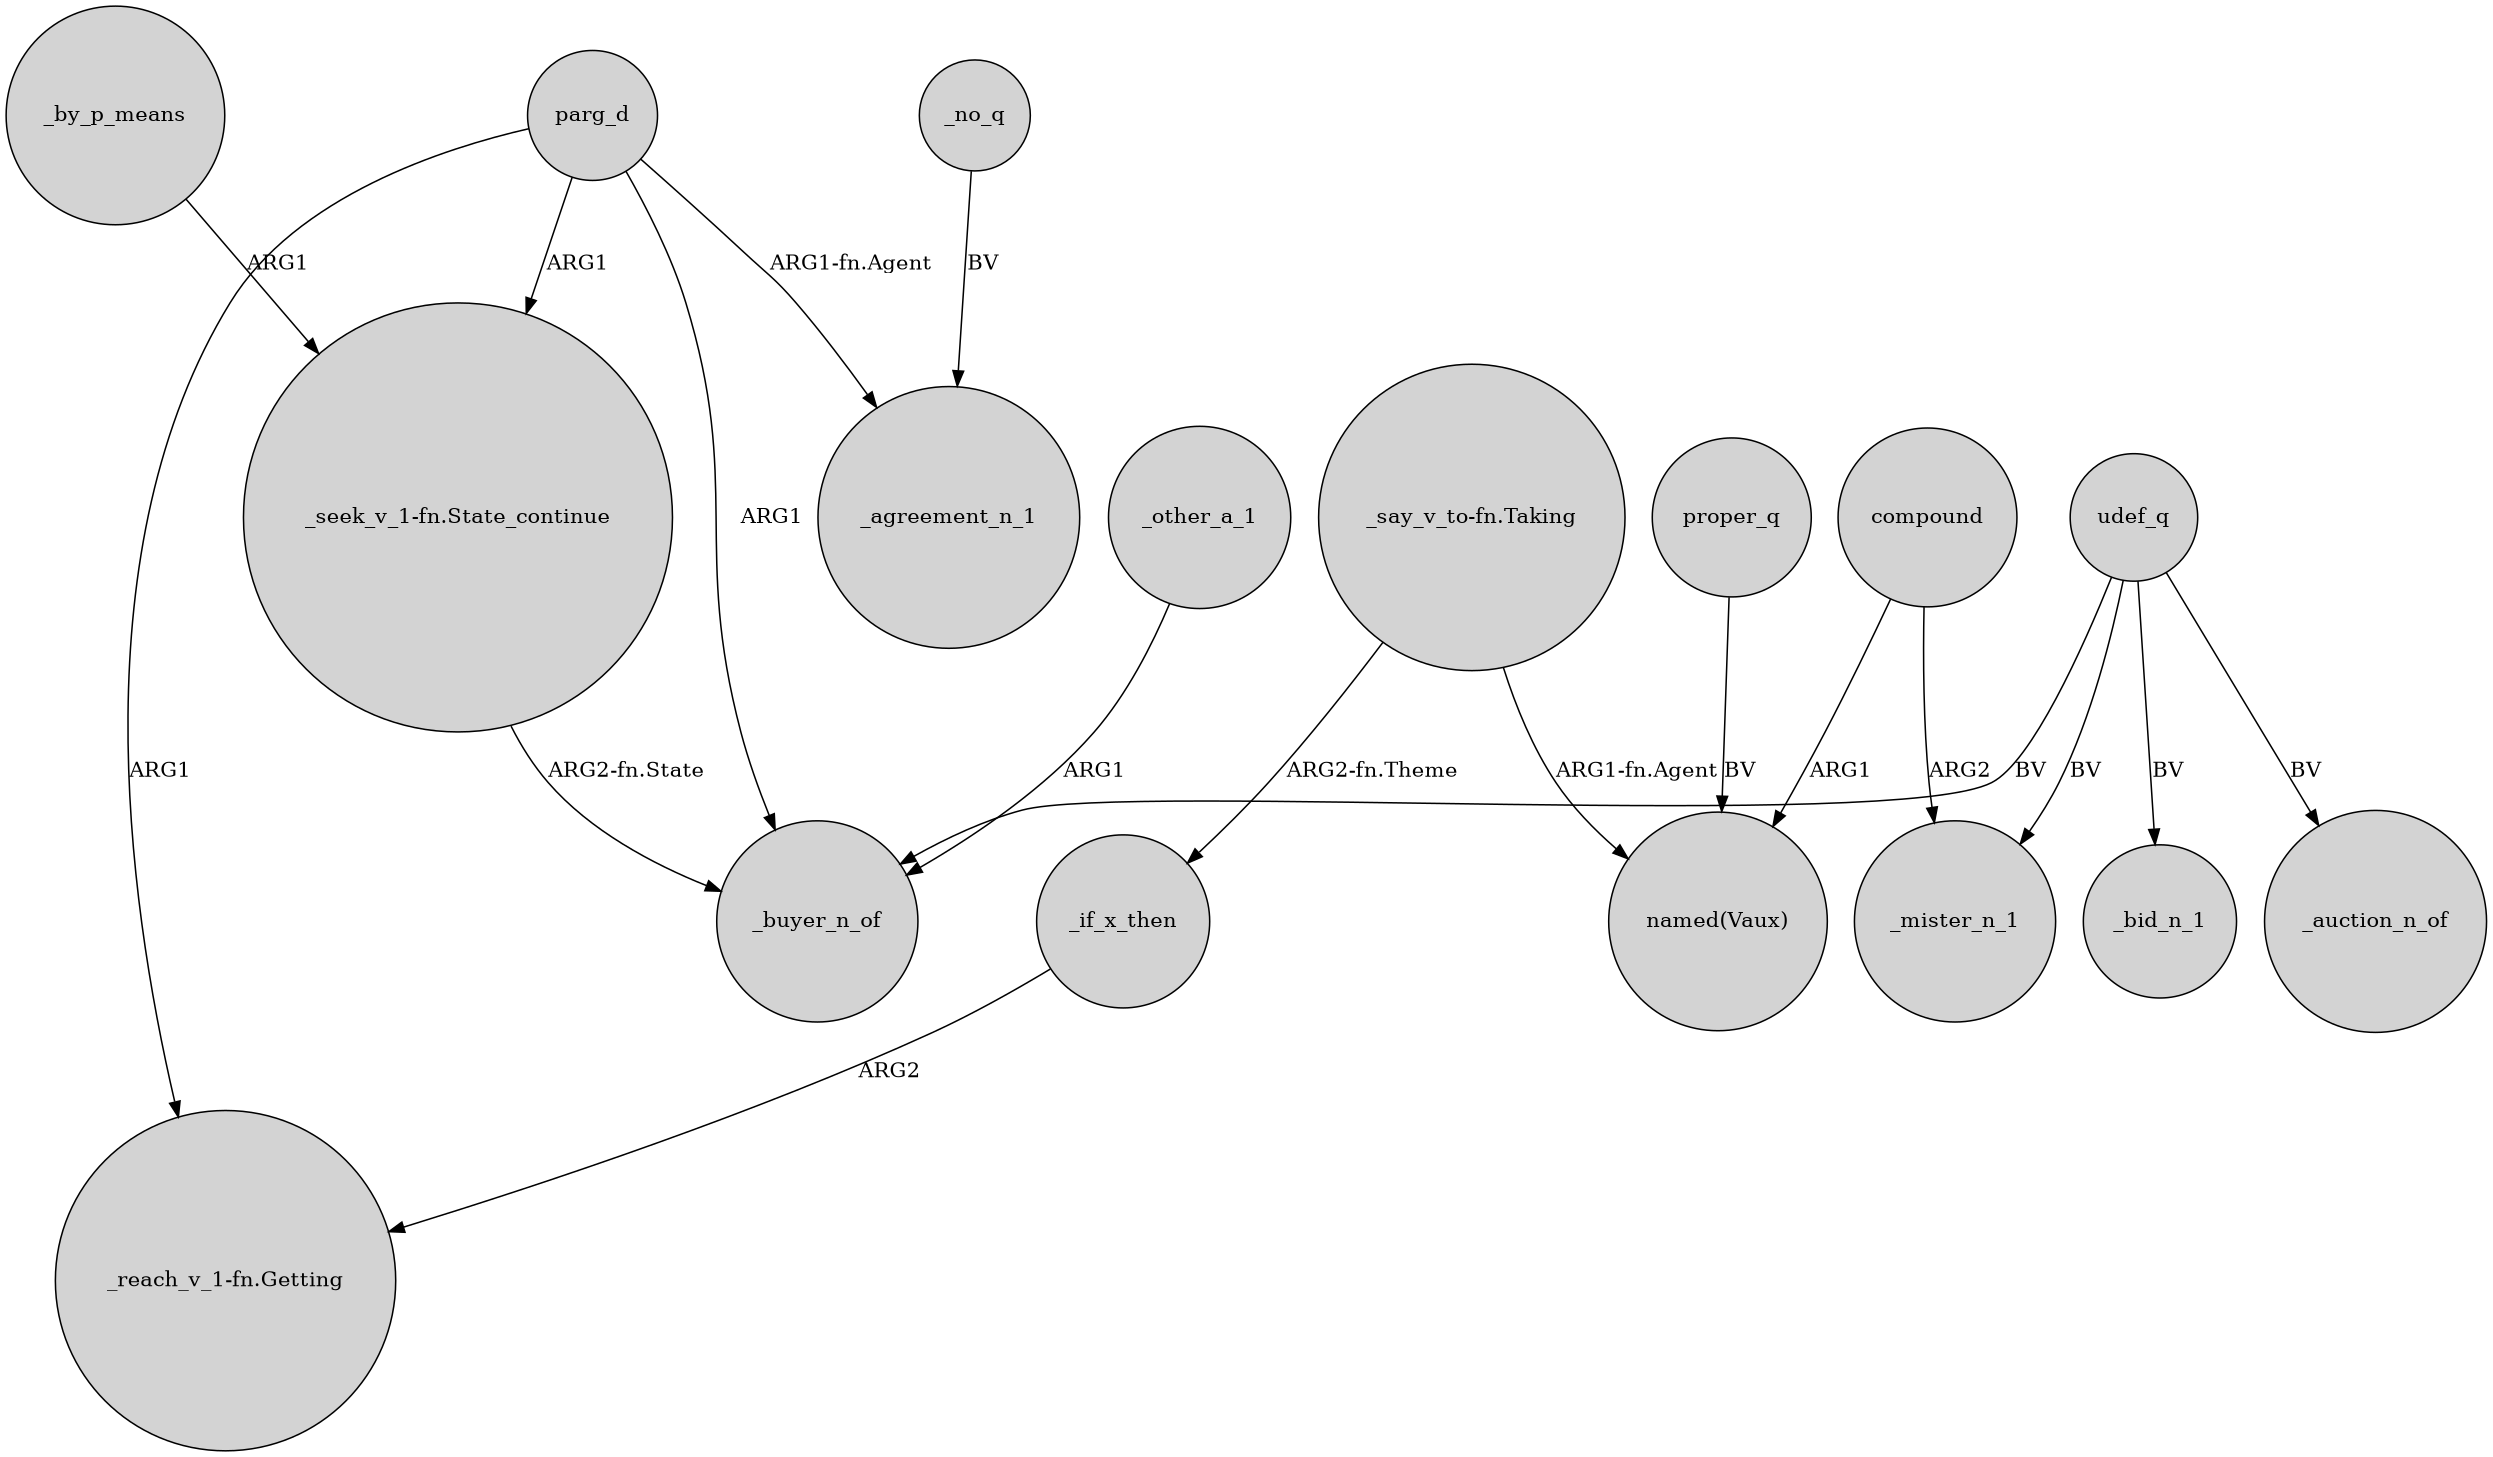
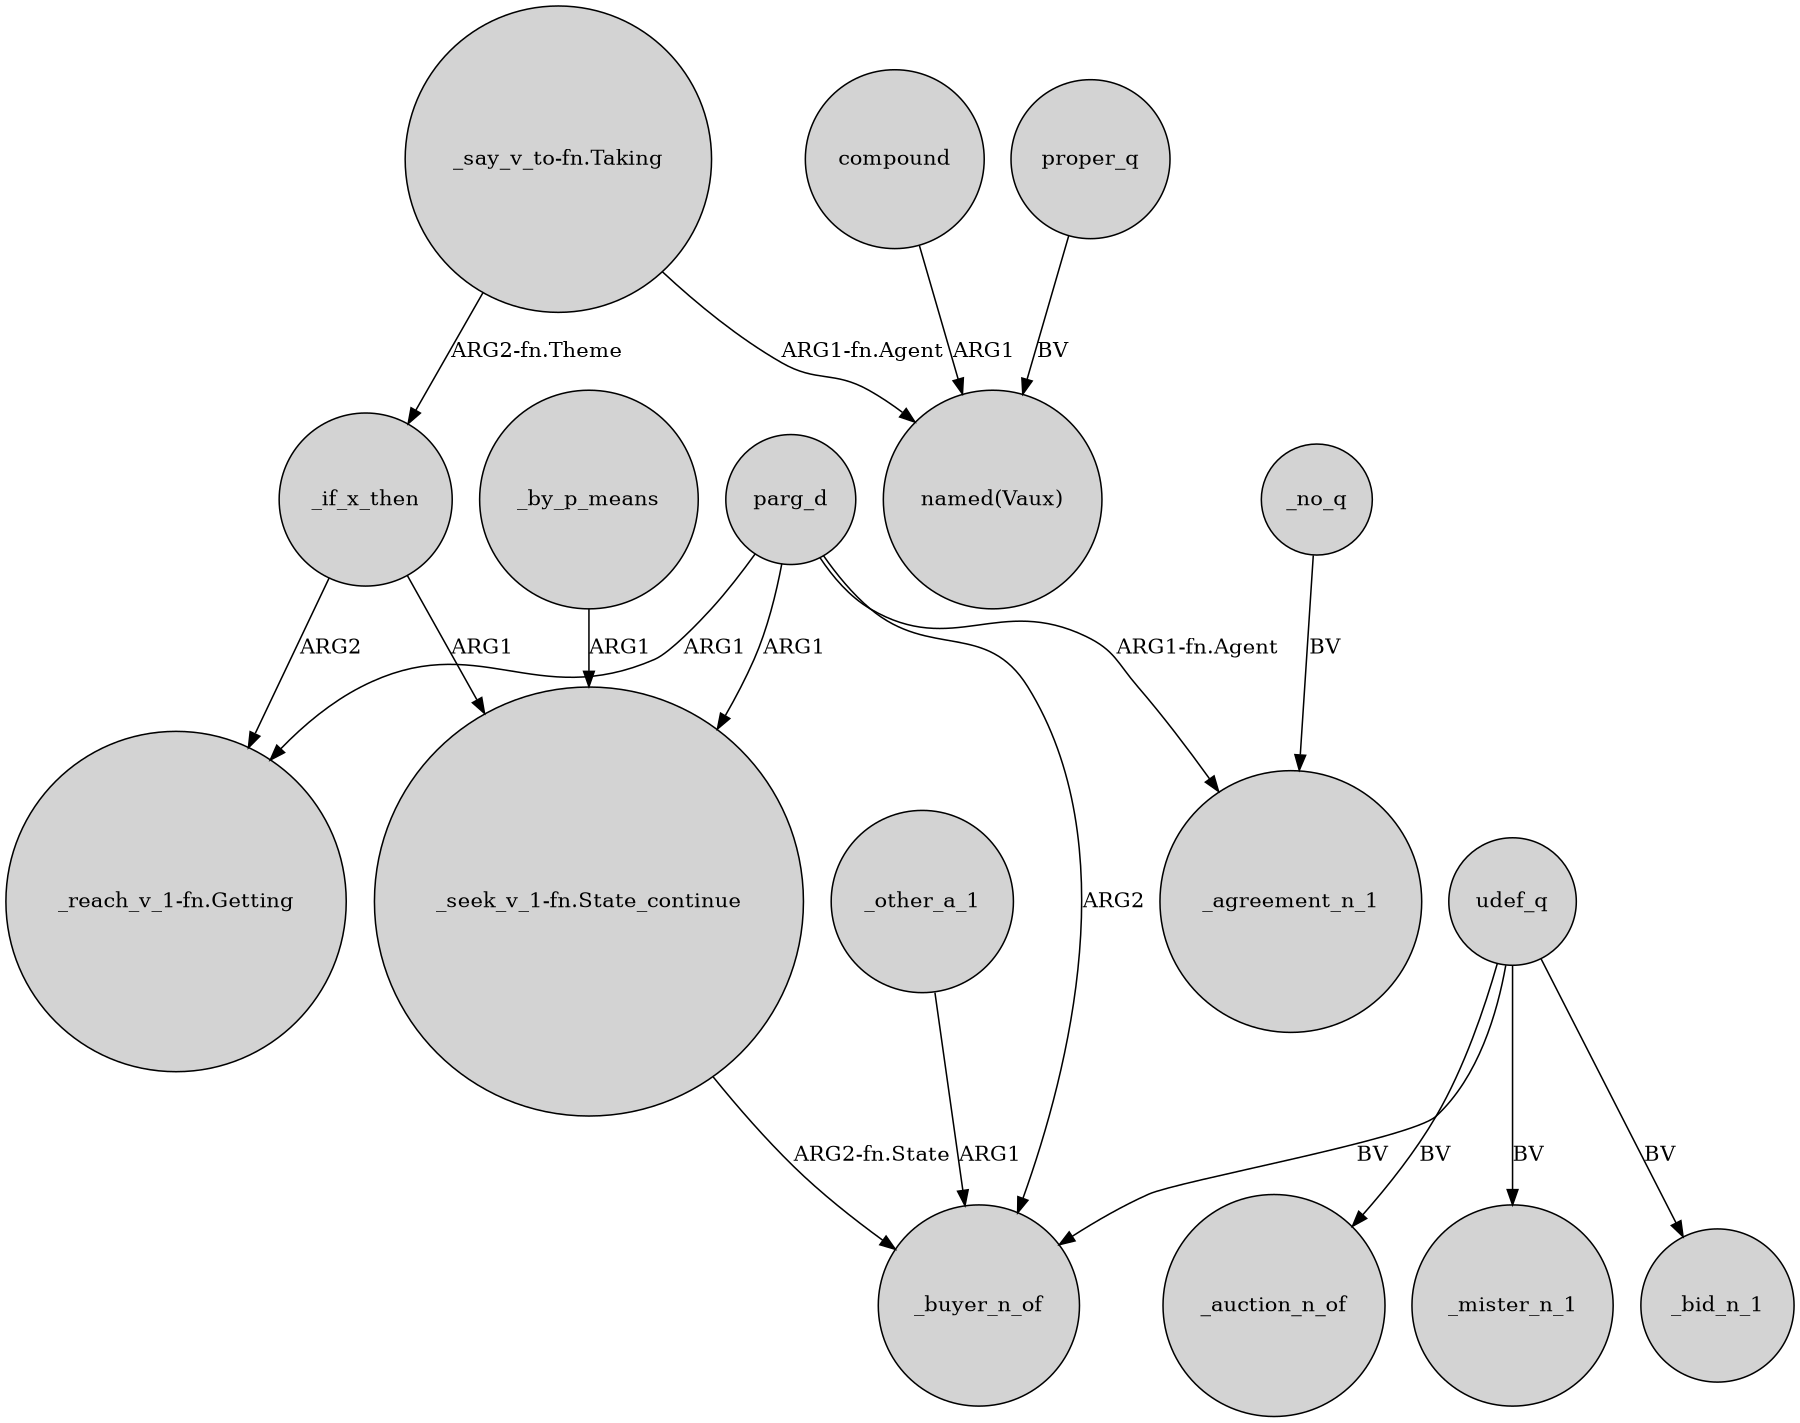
(772, 517) -> (1114, 902)
none -> (442, 638)
(1925, 707) -> none
